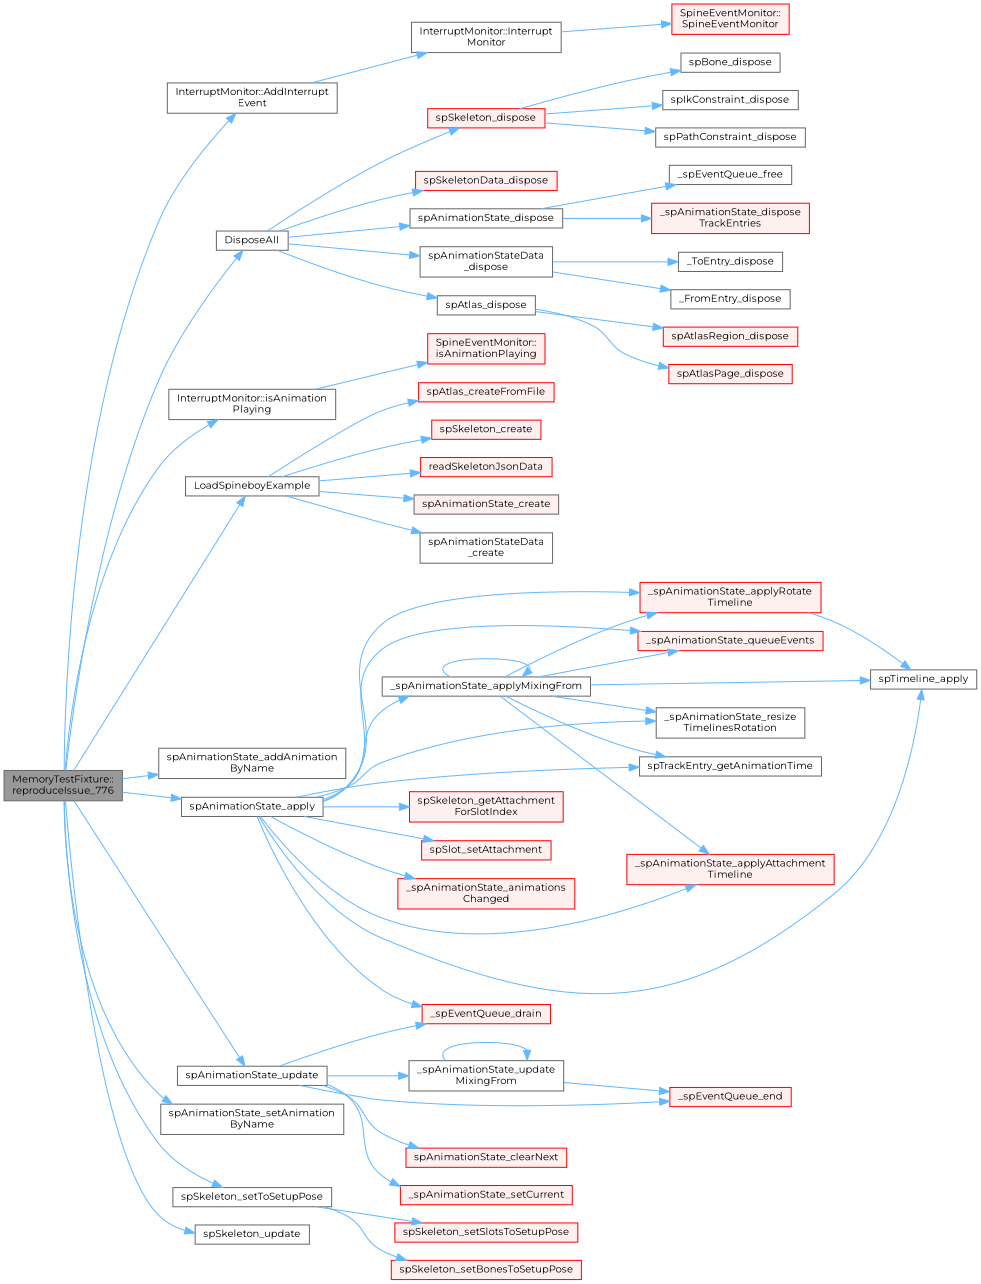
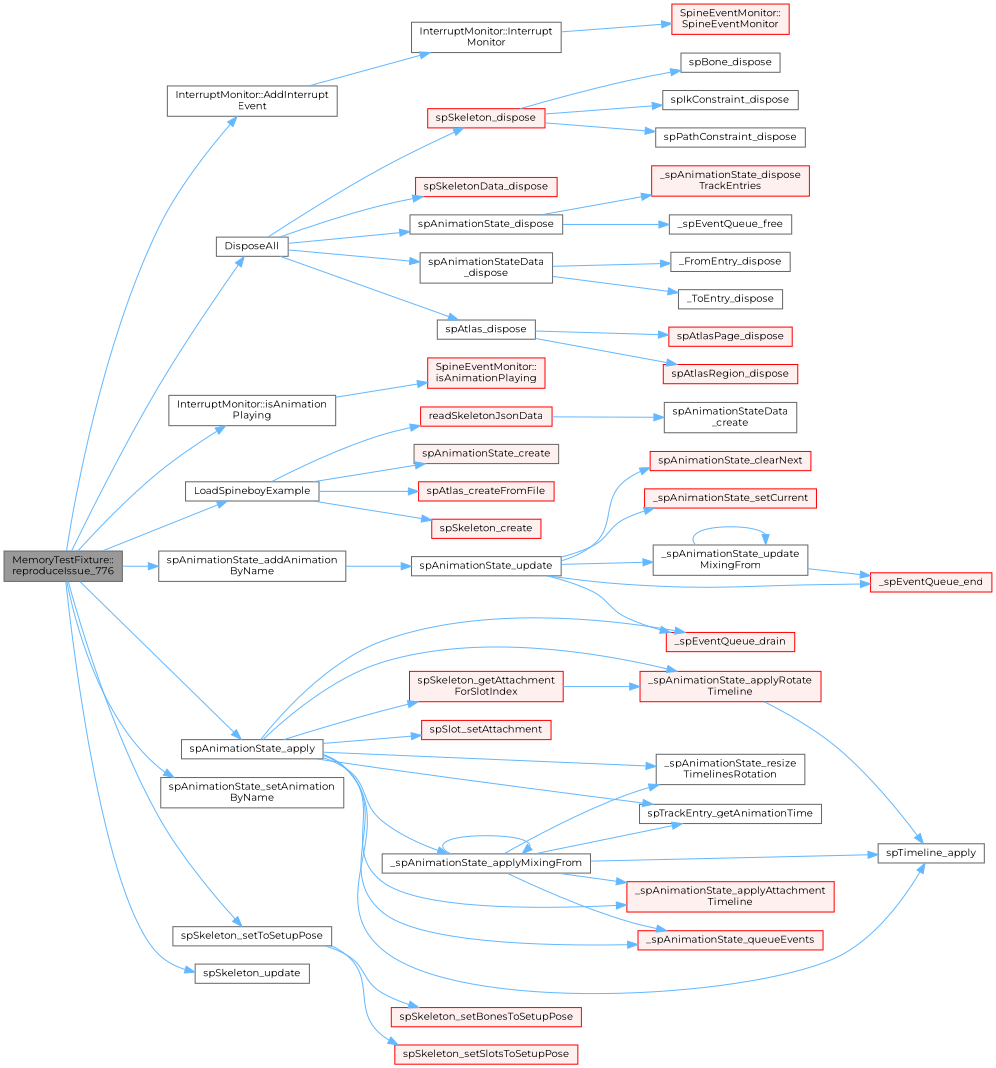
(349, 514) -> (603, 417)
(575, 643) -> (597, 687)
(486, 894) -> none
(157, 929) -> (373, 566)
